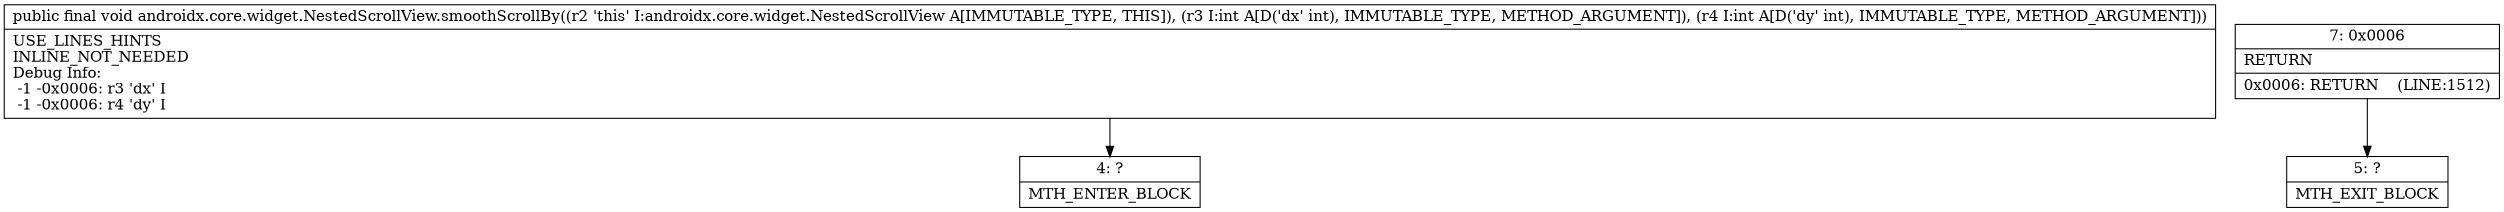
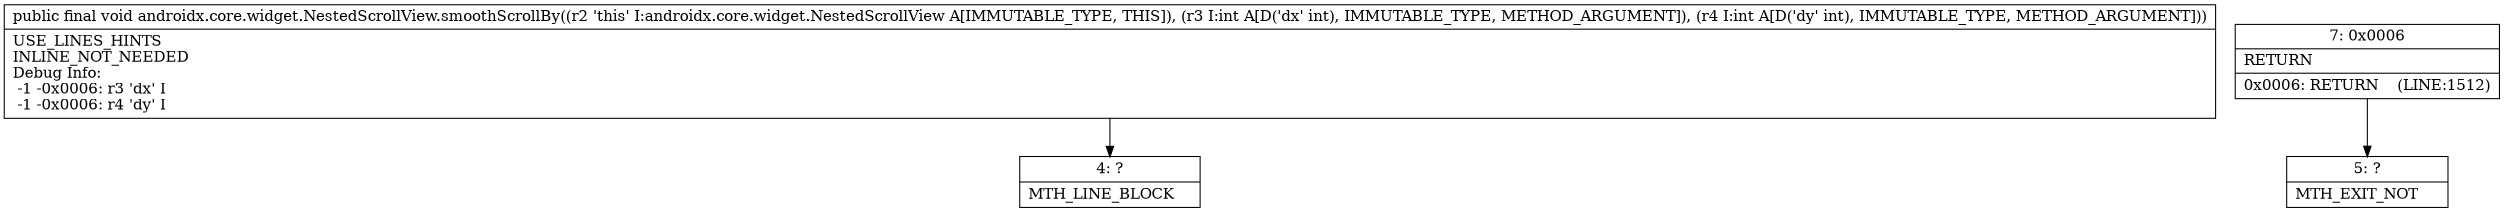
(1110, 194) -> (1101, 194)
(2367, 194) -> (2357, 194)
